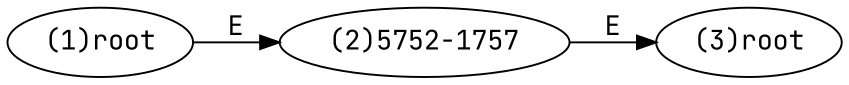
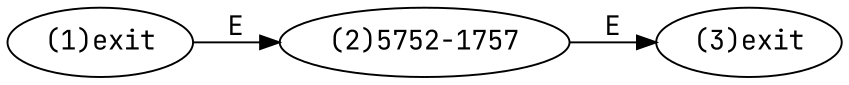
(100, 42) -> (100, 42)
(749, 42) -> (749, 42)
